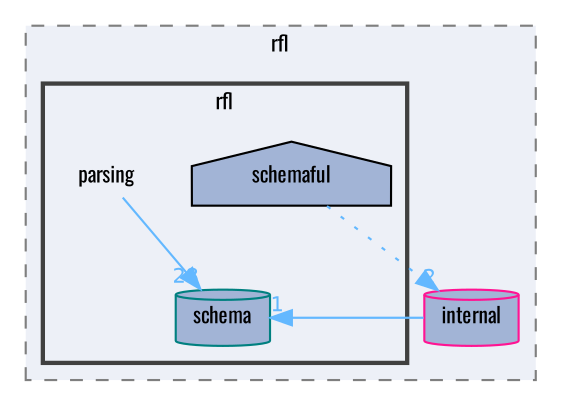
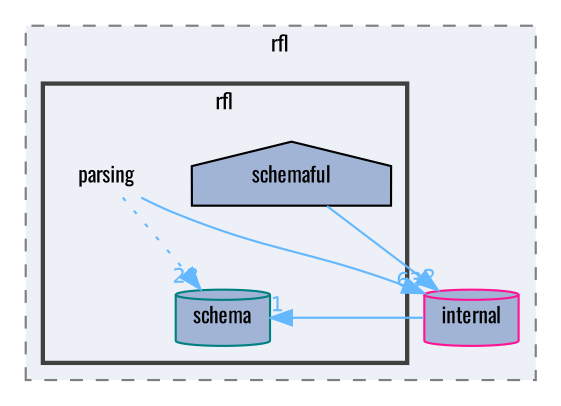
(155, 235) -> (155, 235)
(374, 241) -> (374, 241)
none -> (271, 246)
